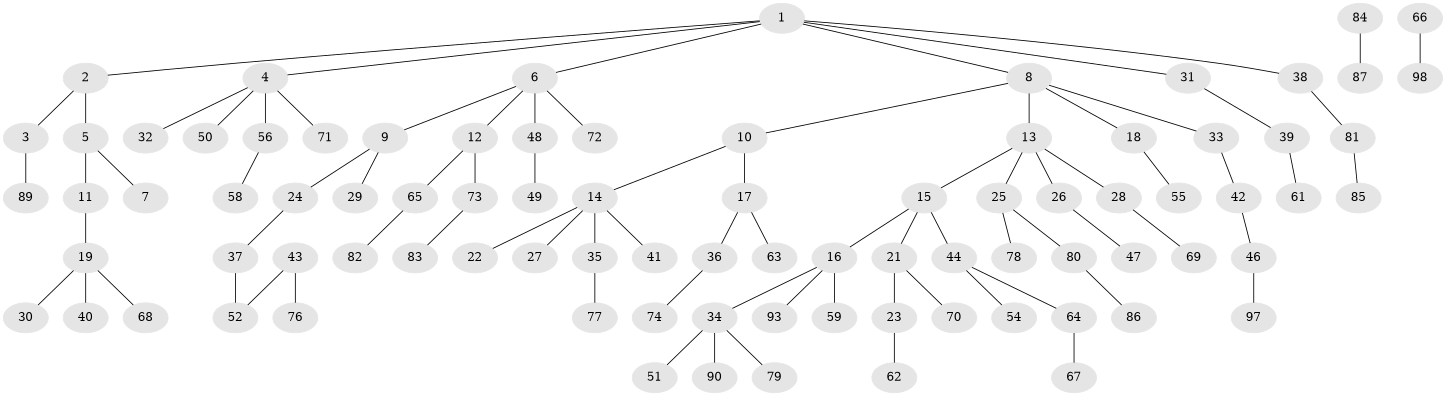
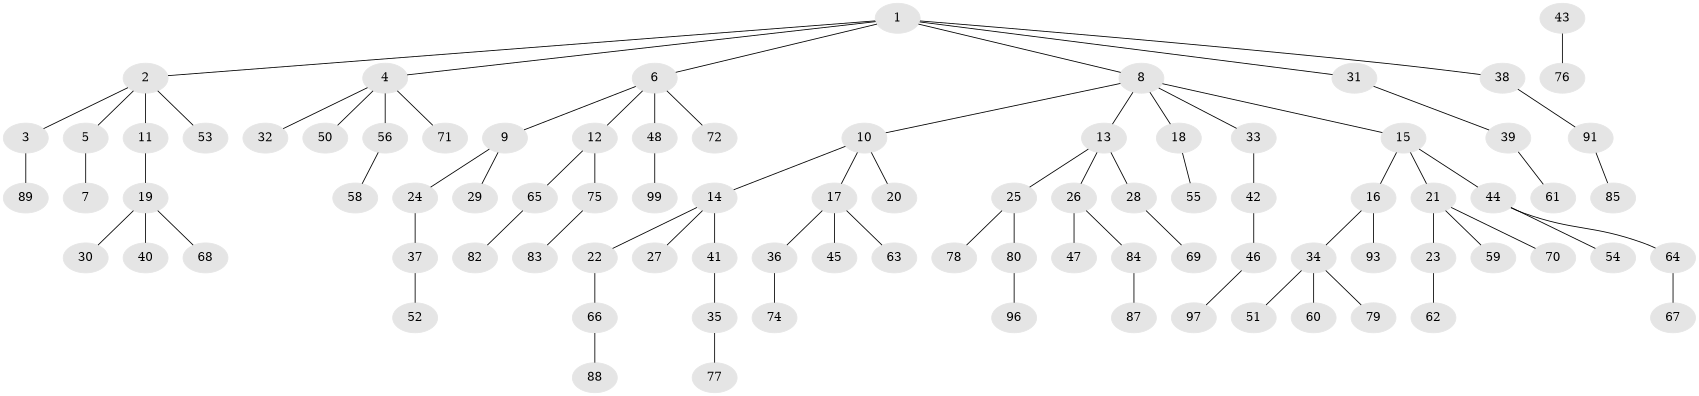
(1420, 78) -> (595, 378)
none -> (205, 138)
(1353, 138) -> (1591, 138)
(86, 168) -> (146, 108)
(977, 168) -> (1272, 108)
(475, 198) -> (595, 198)
(535, 198) -> (655, 198)
none -> (894, 198)
(595, 228) -> (715, 288)
none -> (1104, 228)
none -> (834, 258)
(265, 288) -> none
none -> (595, 288)
(834, 288) -> (1463, 228)
(1134, 318) -> (1014, 318)
(715, 378) -> (1314, 318)
